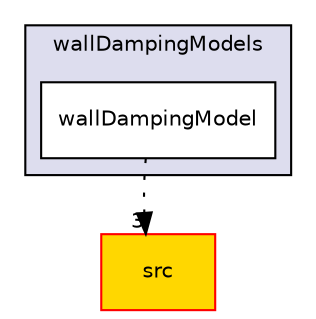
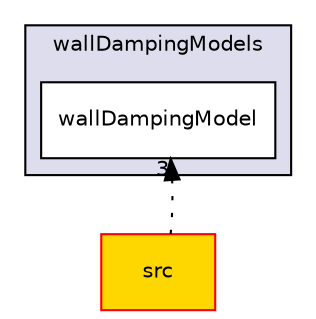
(144, 189) -> (172, 207)
